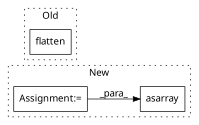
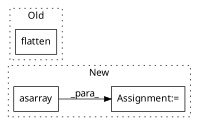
(110, 99) -> (81, 99)
